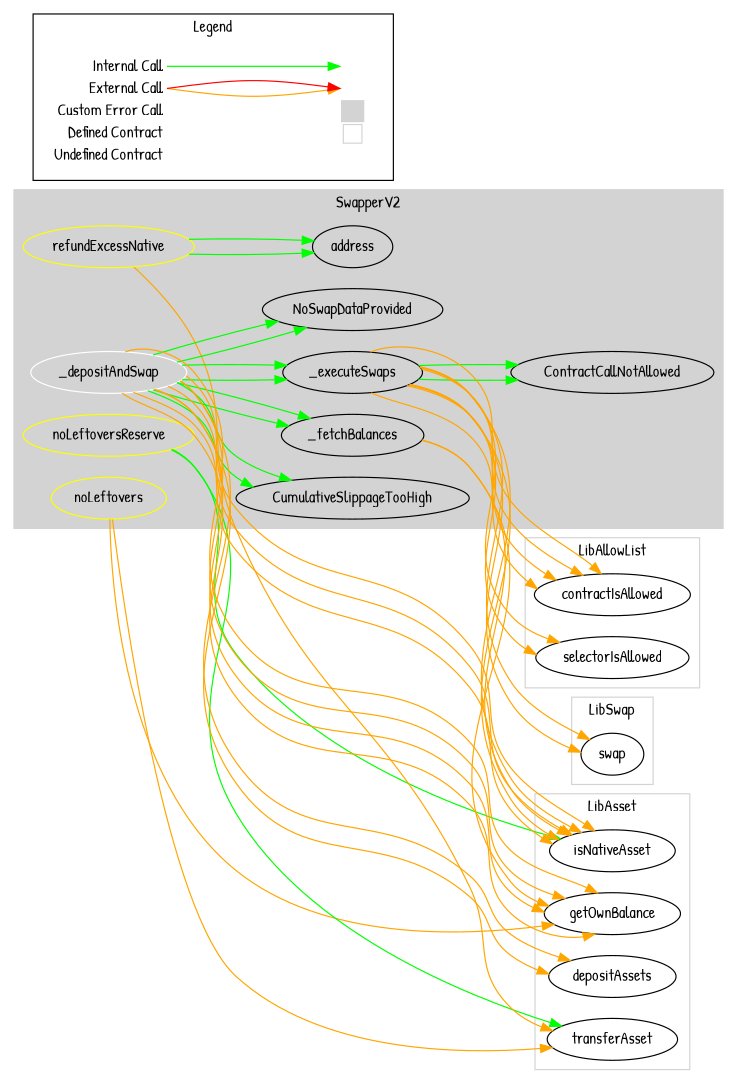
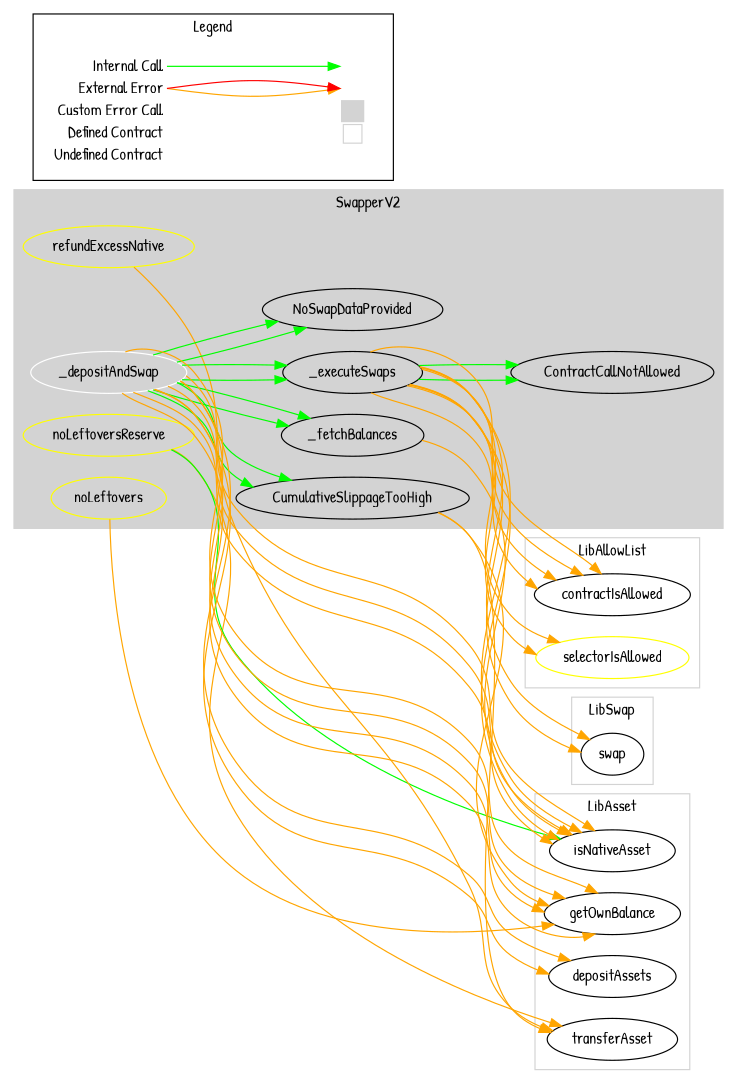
(126, 88) -> (121, 88)
(353, 247) -> none
(612, 658) -> (612, 658)
(478, 728) -> (502, 642)
(235, 812) -> (235, 812)
(197, 909) -> (490, 770)
